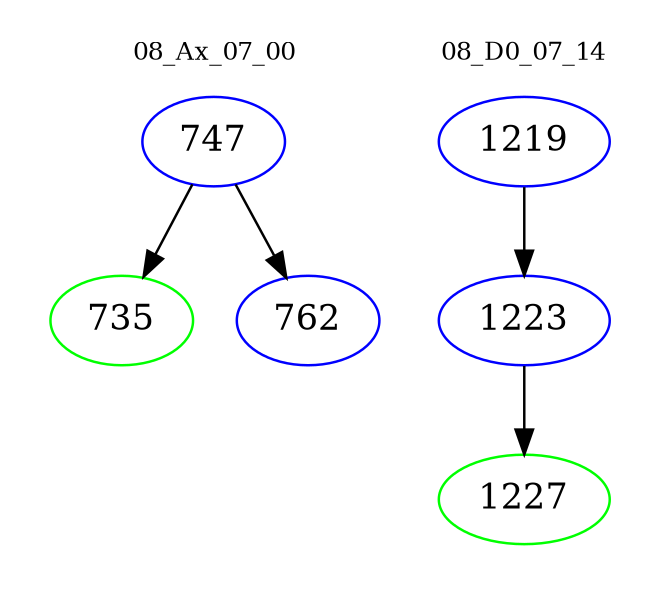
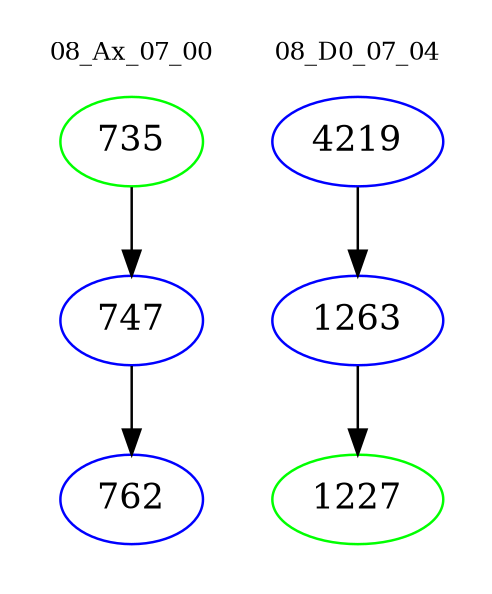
(524, 53) -> (358, 53)
(524, 142) -> (358, 142)
(174, 219) -> (132, 219)
(524, 321) -> (358, 321)
